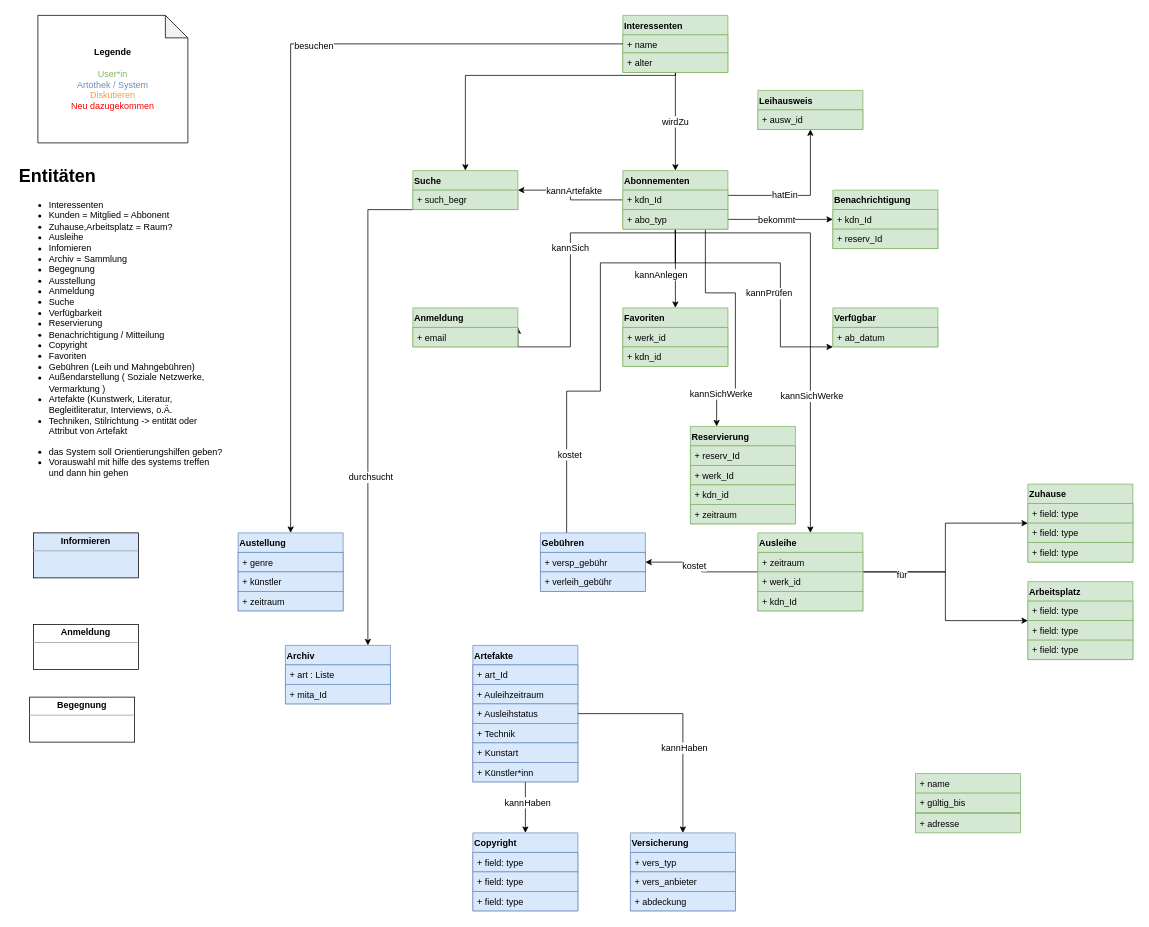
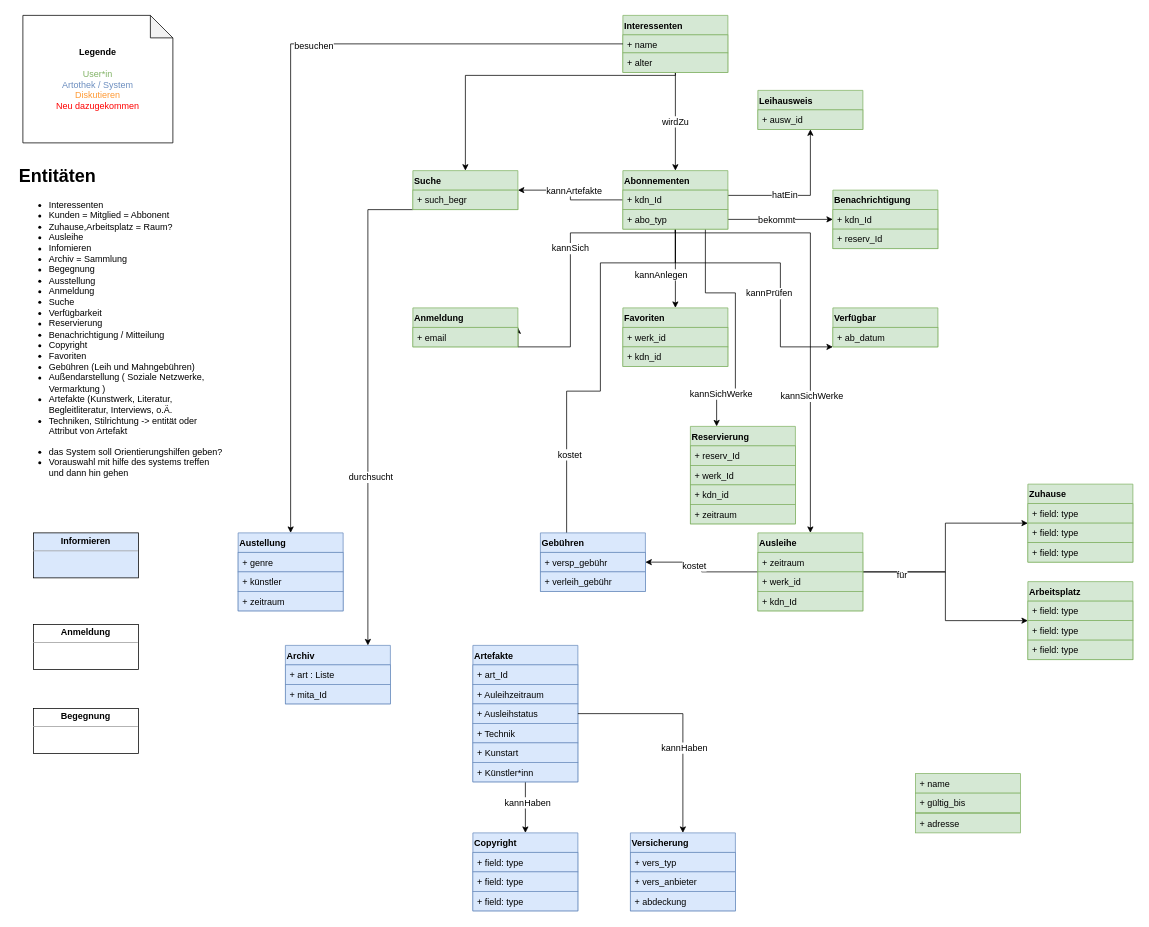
(113, 79) -> (98, 79)
(82, 720) -> (86, 731)
